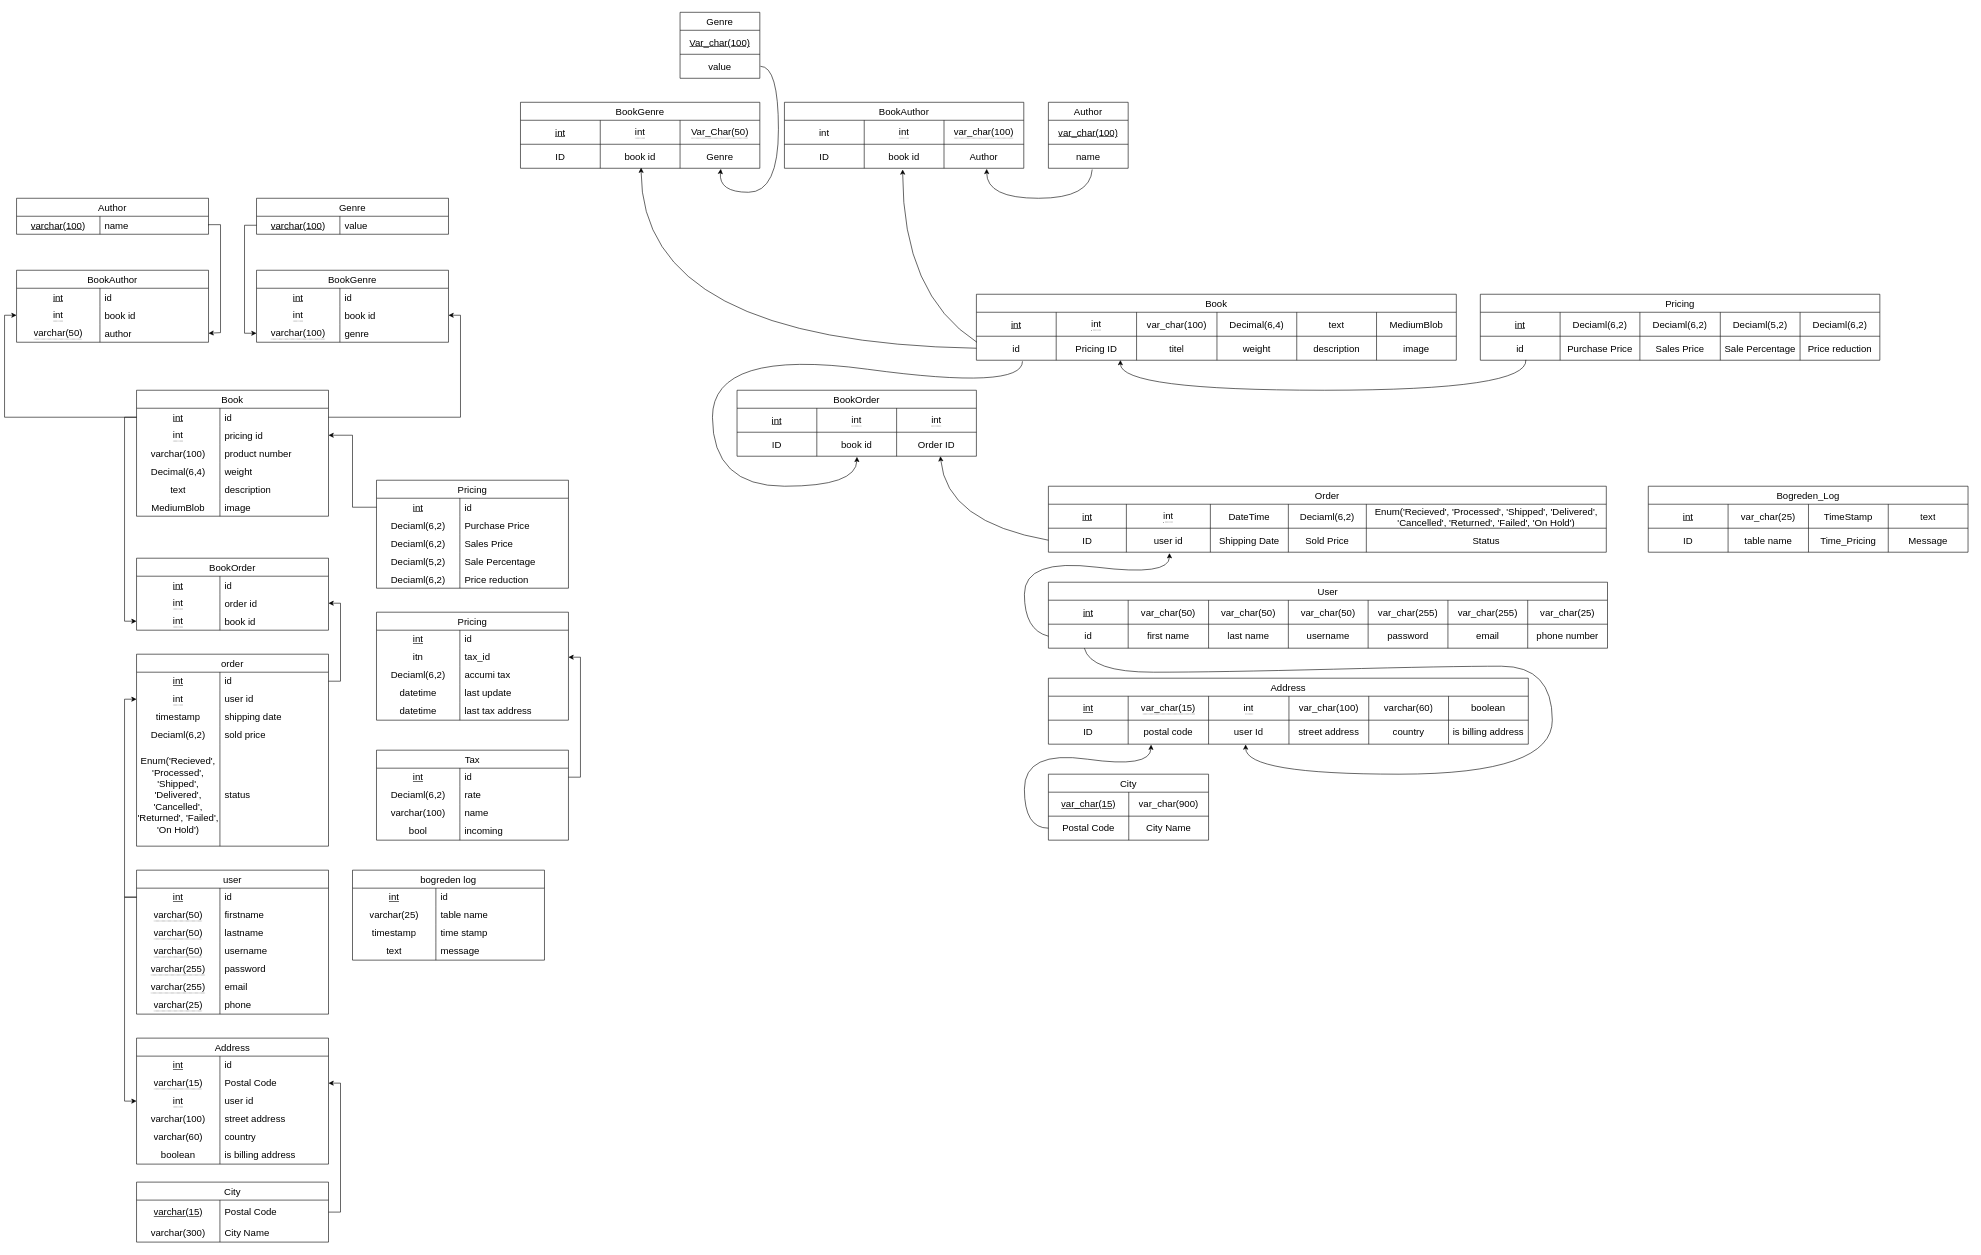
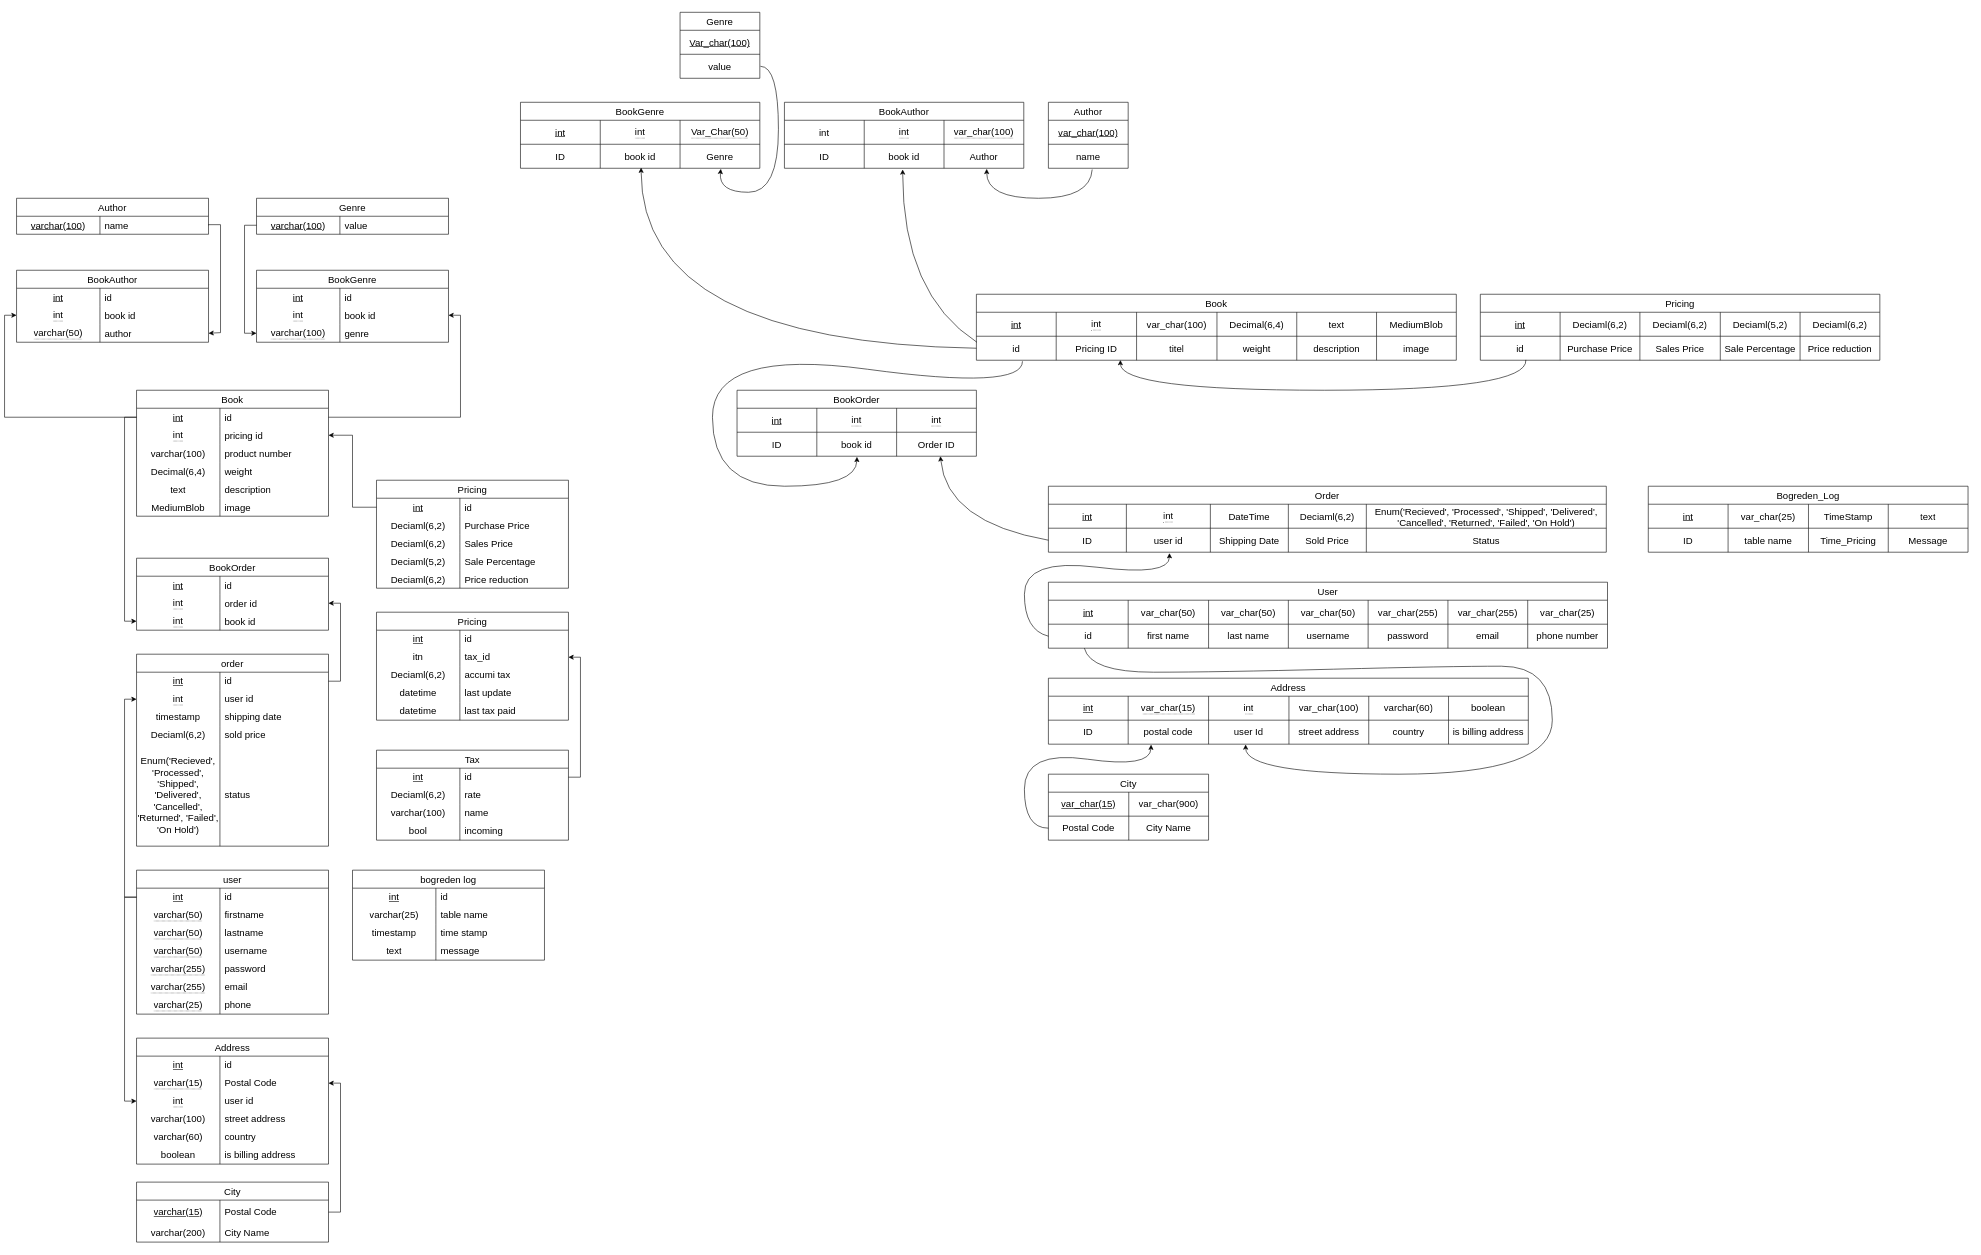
(504, 711) -> (495, 711)
(178, 1233) -> (178, 1233)
